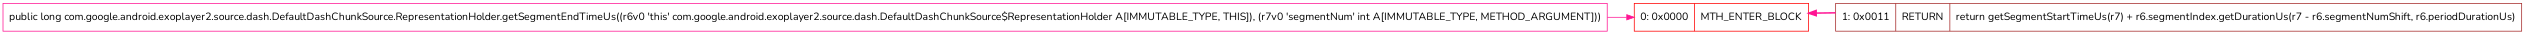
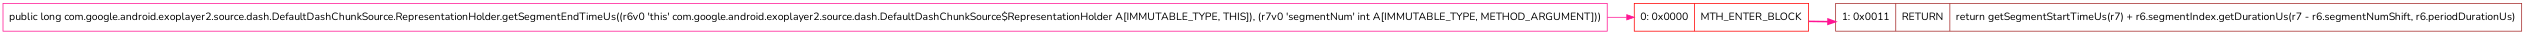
(1826, 13) -> (1818, 22)
